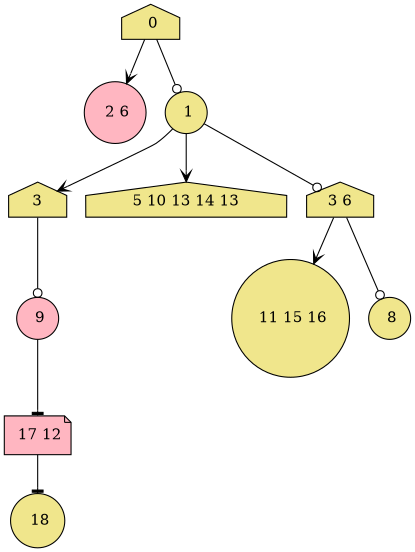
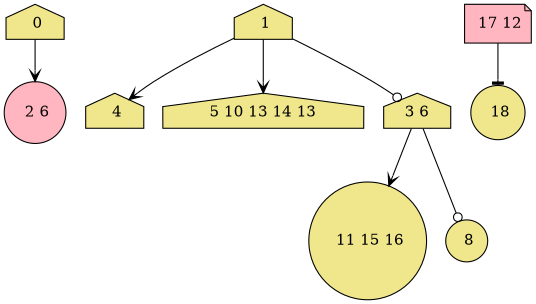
(166, 62) -> none
(186, 113) -> (263, 24)
(38, 201) -> (115, 113)
(38, 318) -> none
